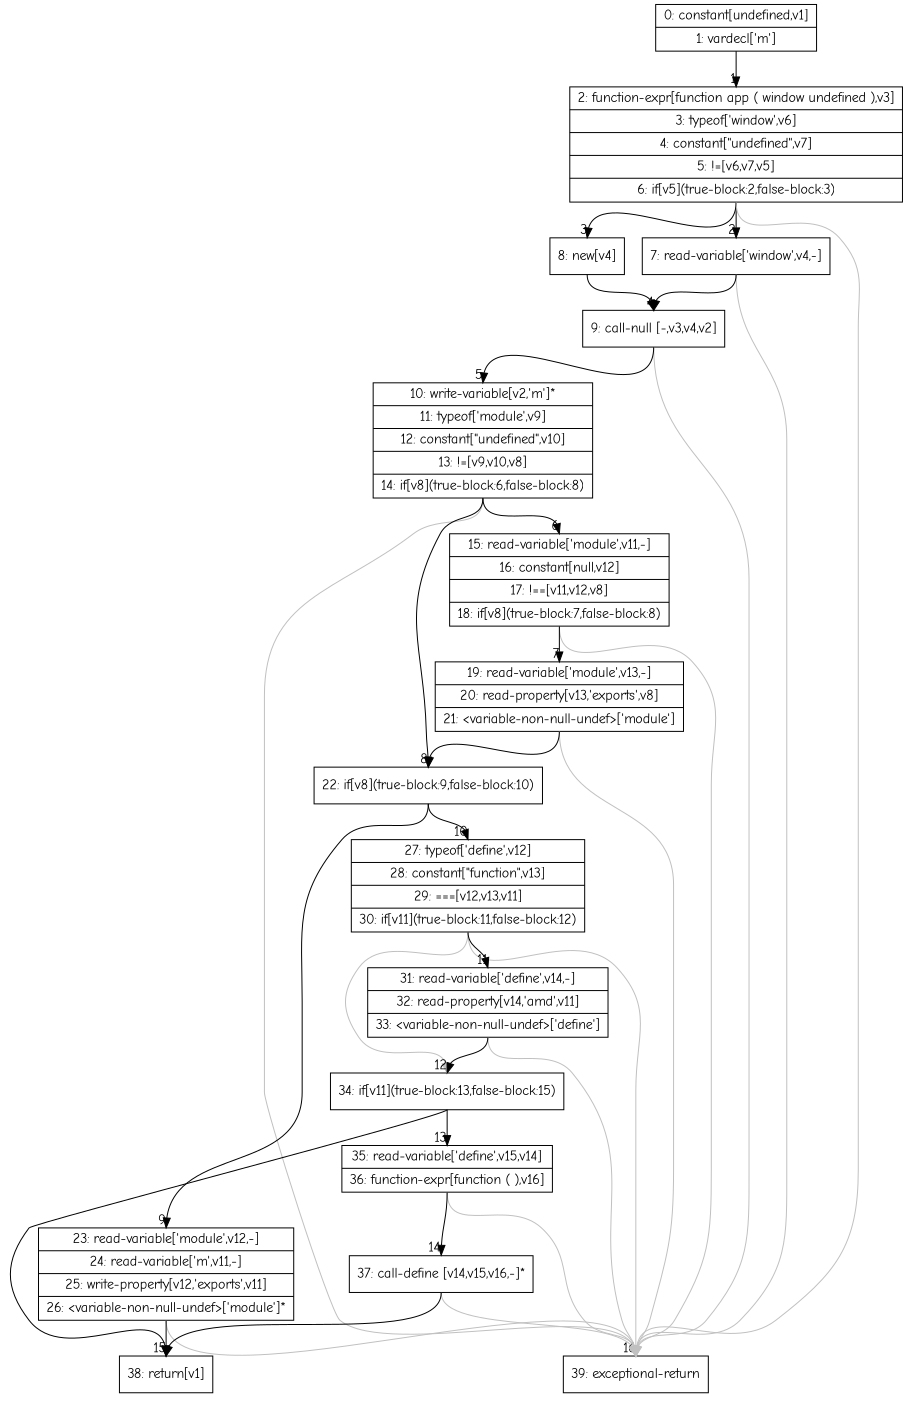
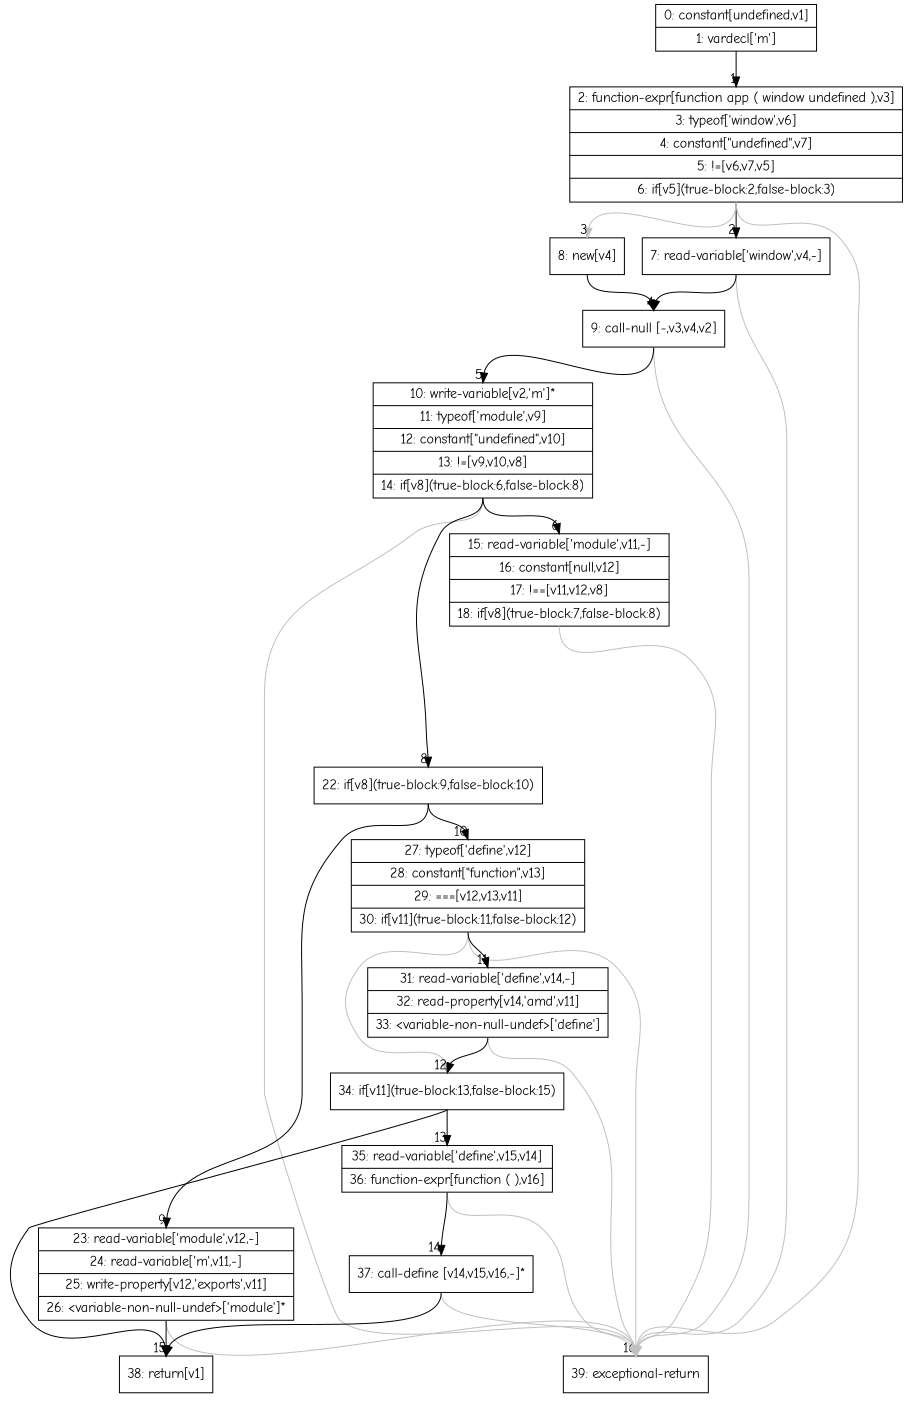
(667, 221) -> (667, 221)
(559, 697) -> none
